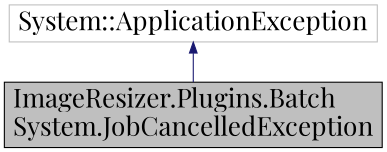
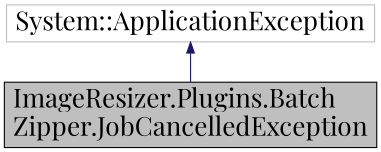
(193, 115) -> (191, 115)
